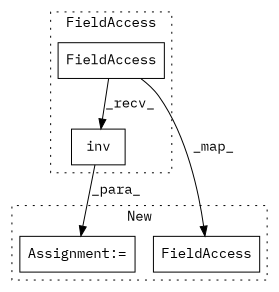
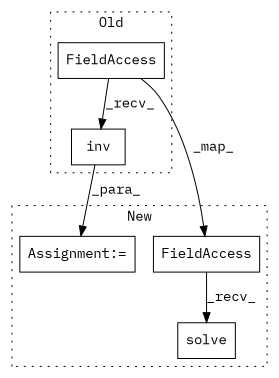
(111, 23) -> (111, 23)
none -> (207, 341)
